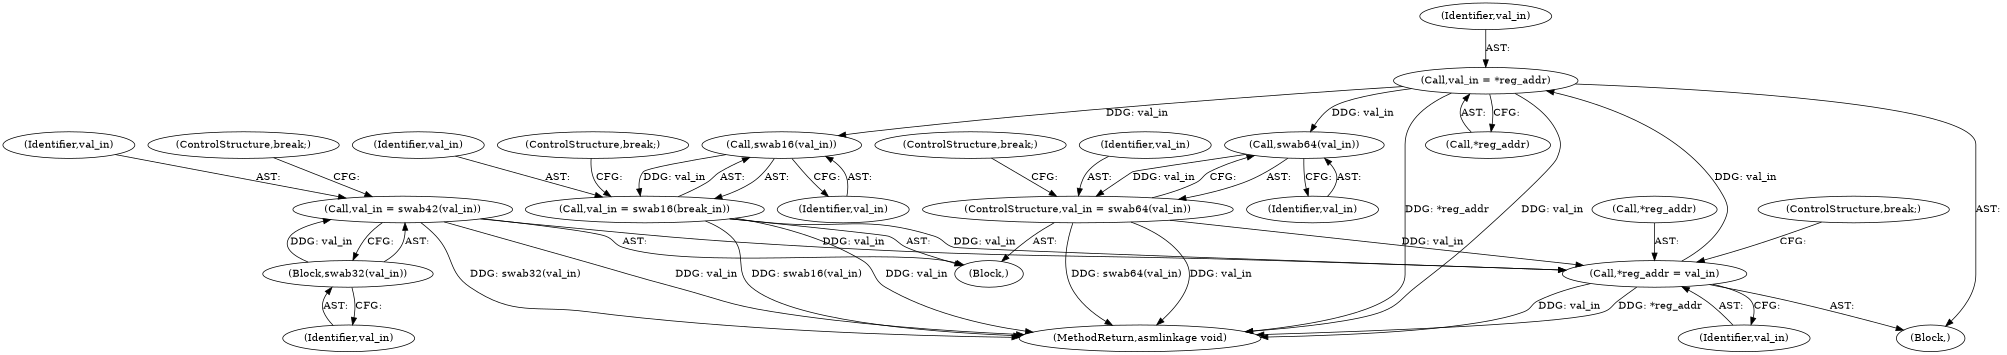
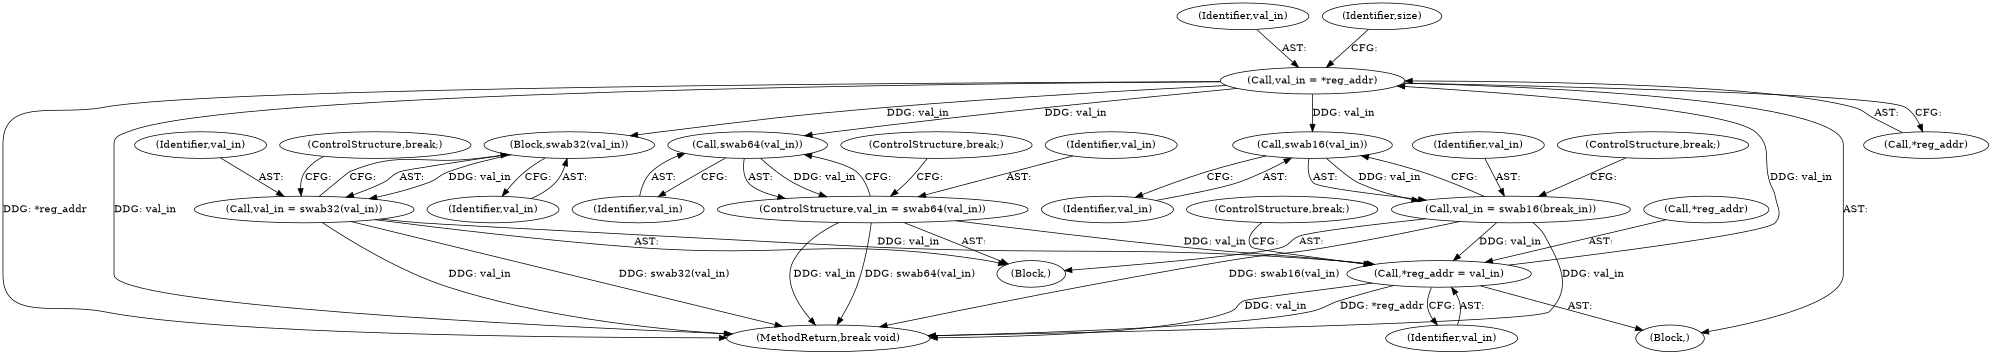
none -> (1382, 16)
none -> (931, 104)
(734, 177) -> (1466, 177)
(403, 209) -> (304, 209)
(1140, 338) -> (828, 338)
